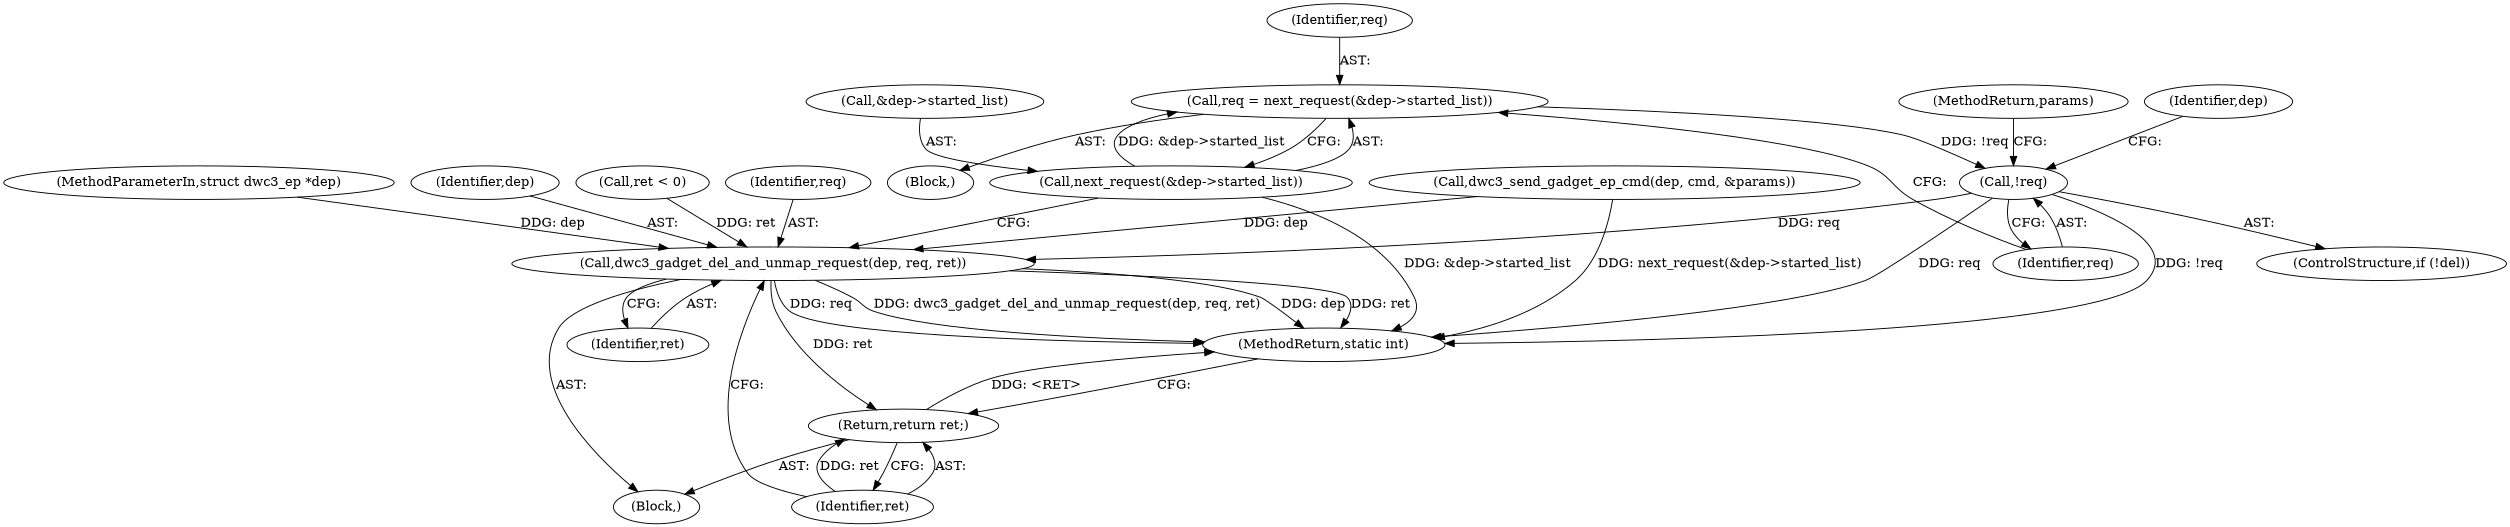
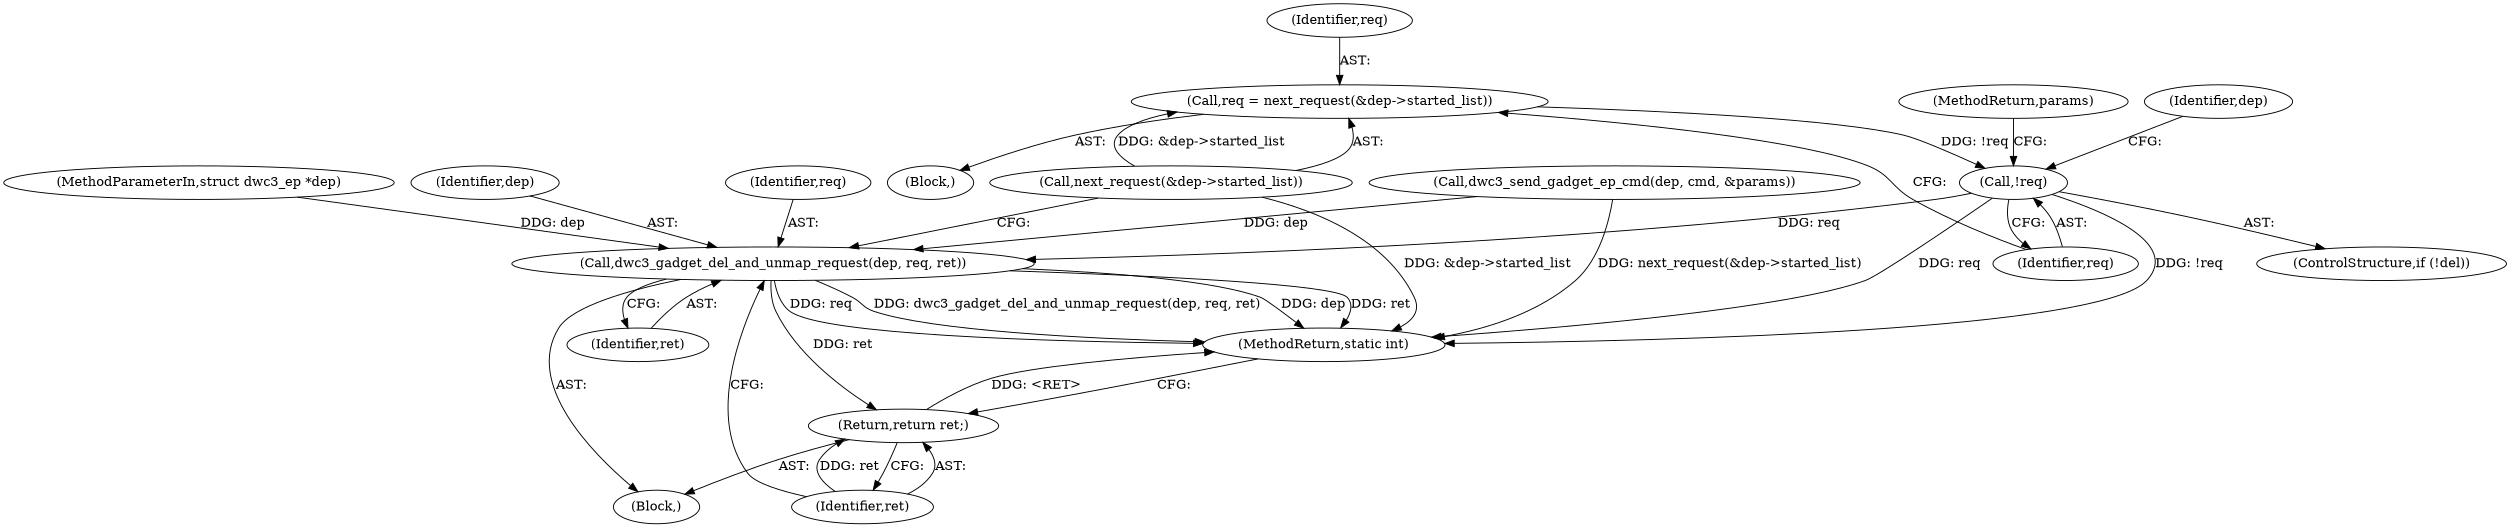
(925, 102) -> none
(1293, 147) -> none
(643, 183) -> none
